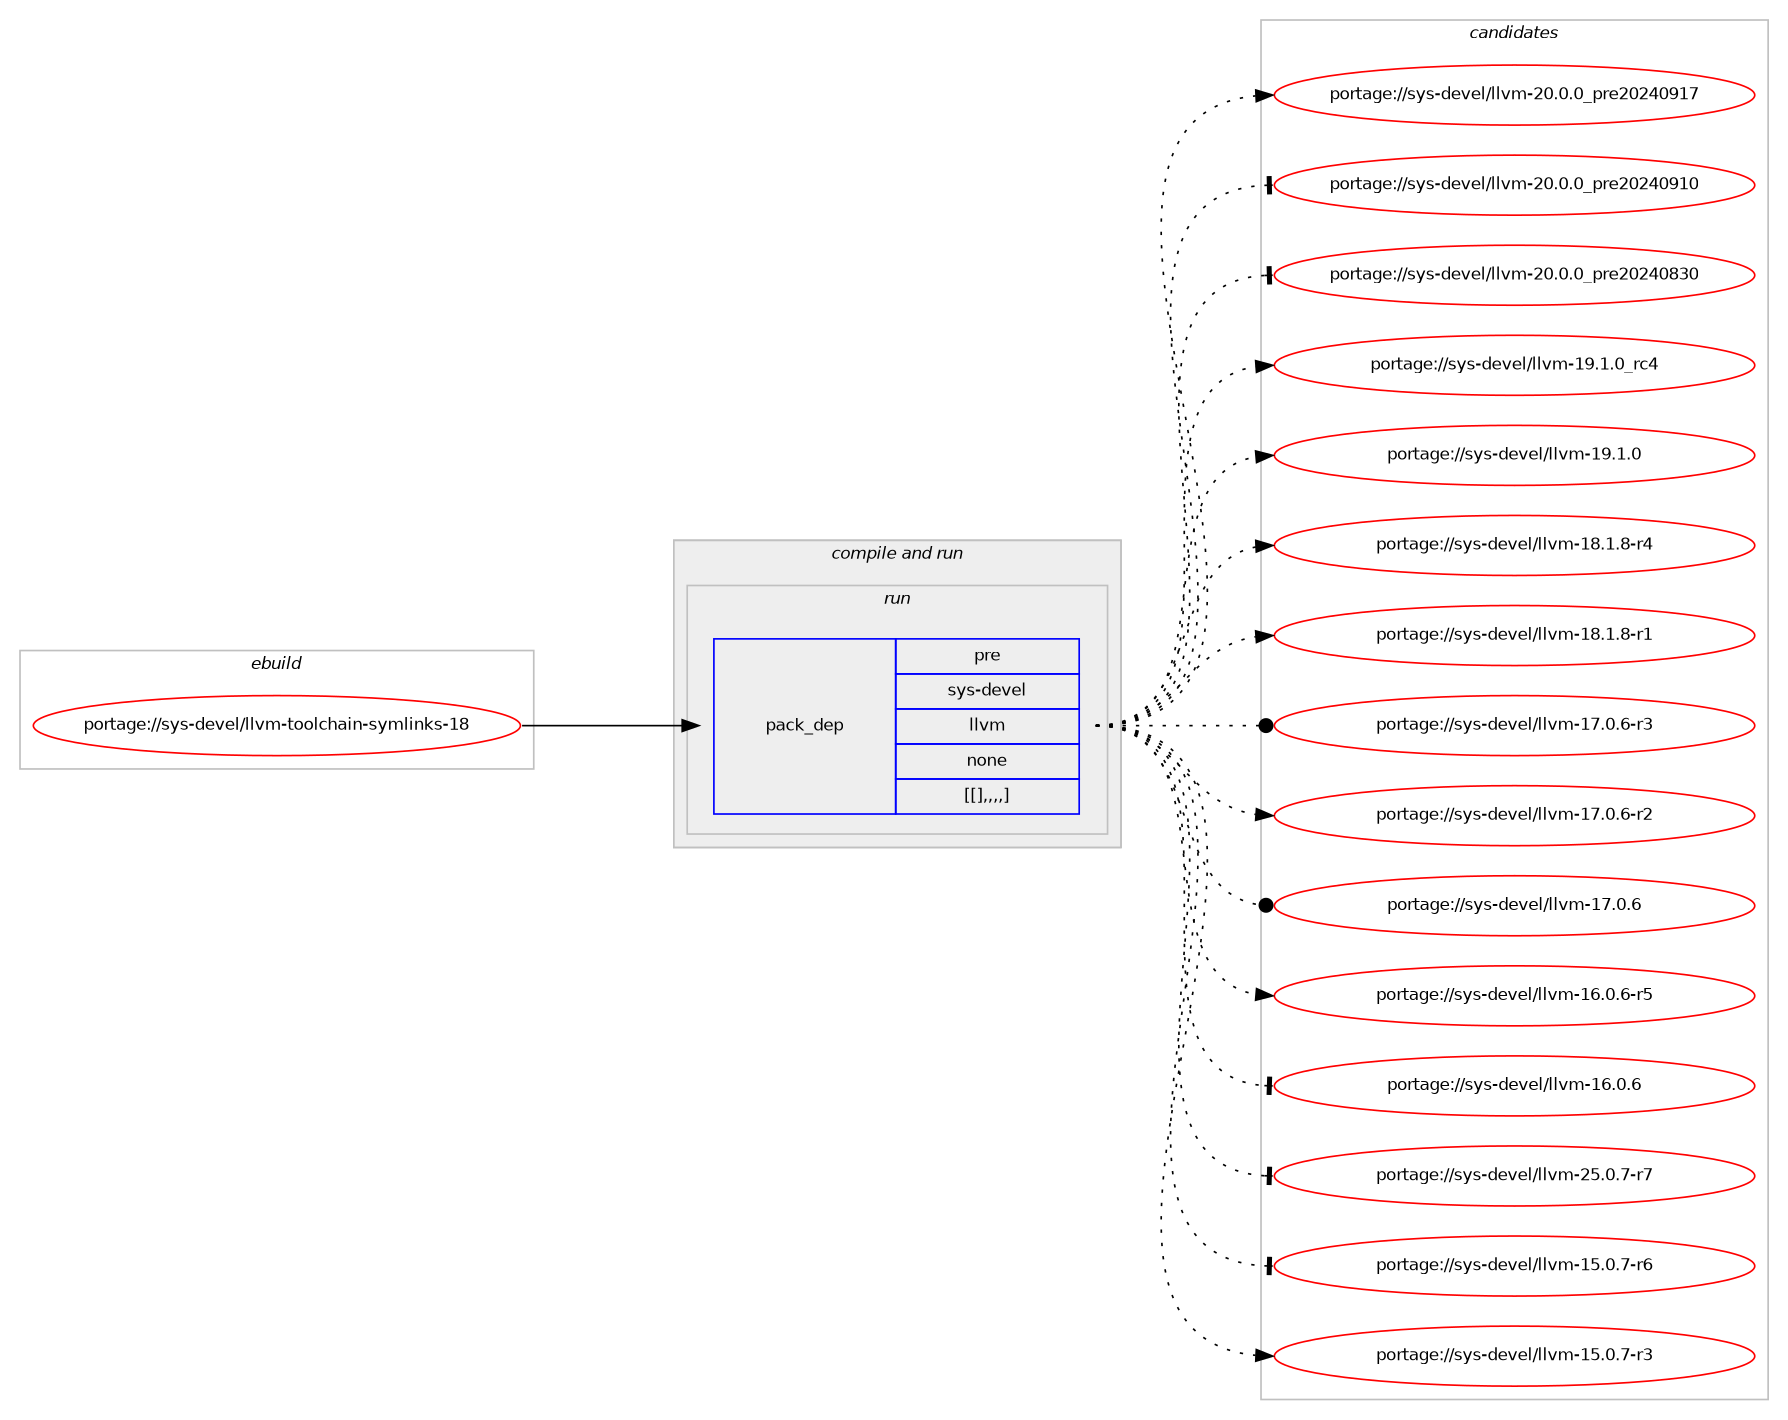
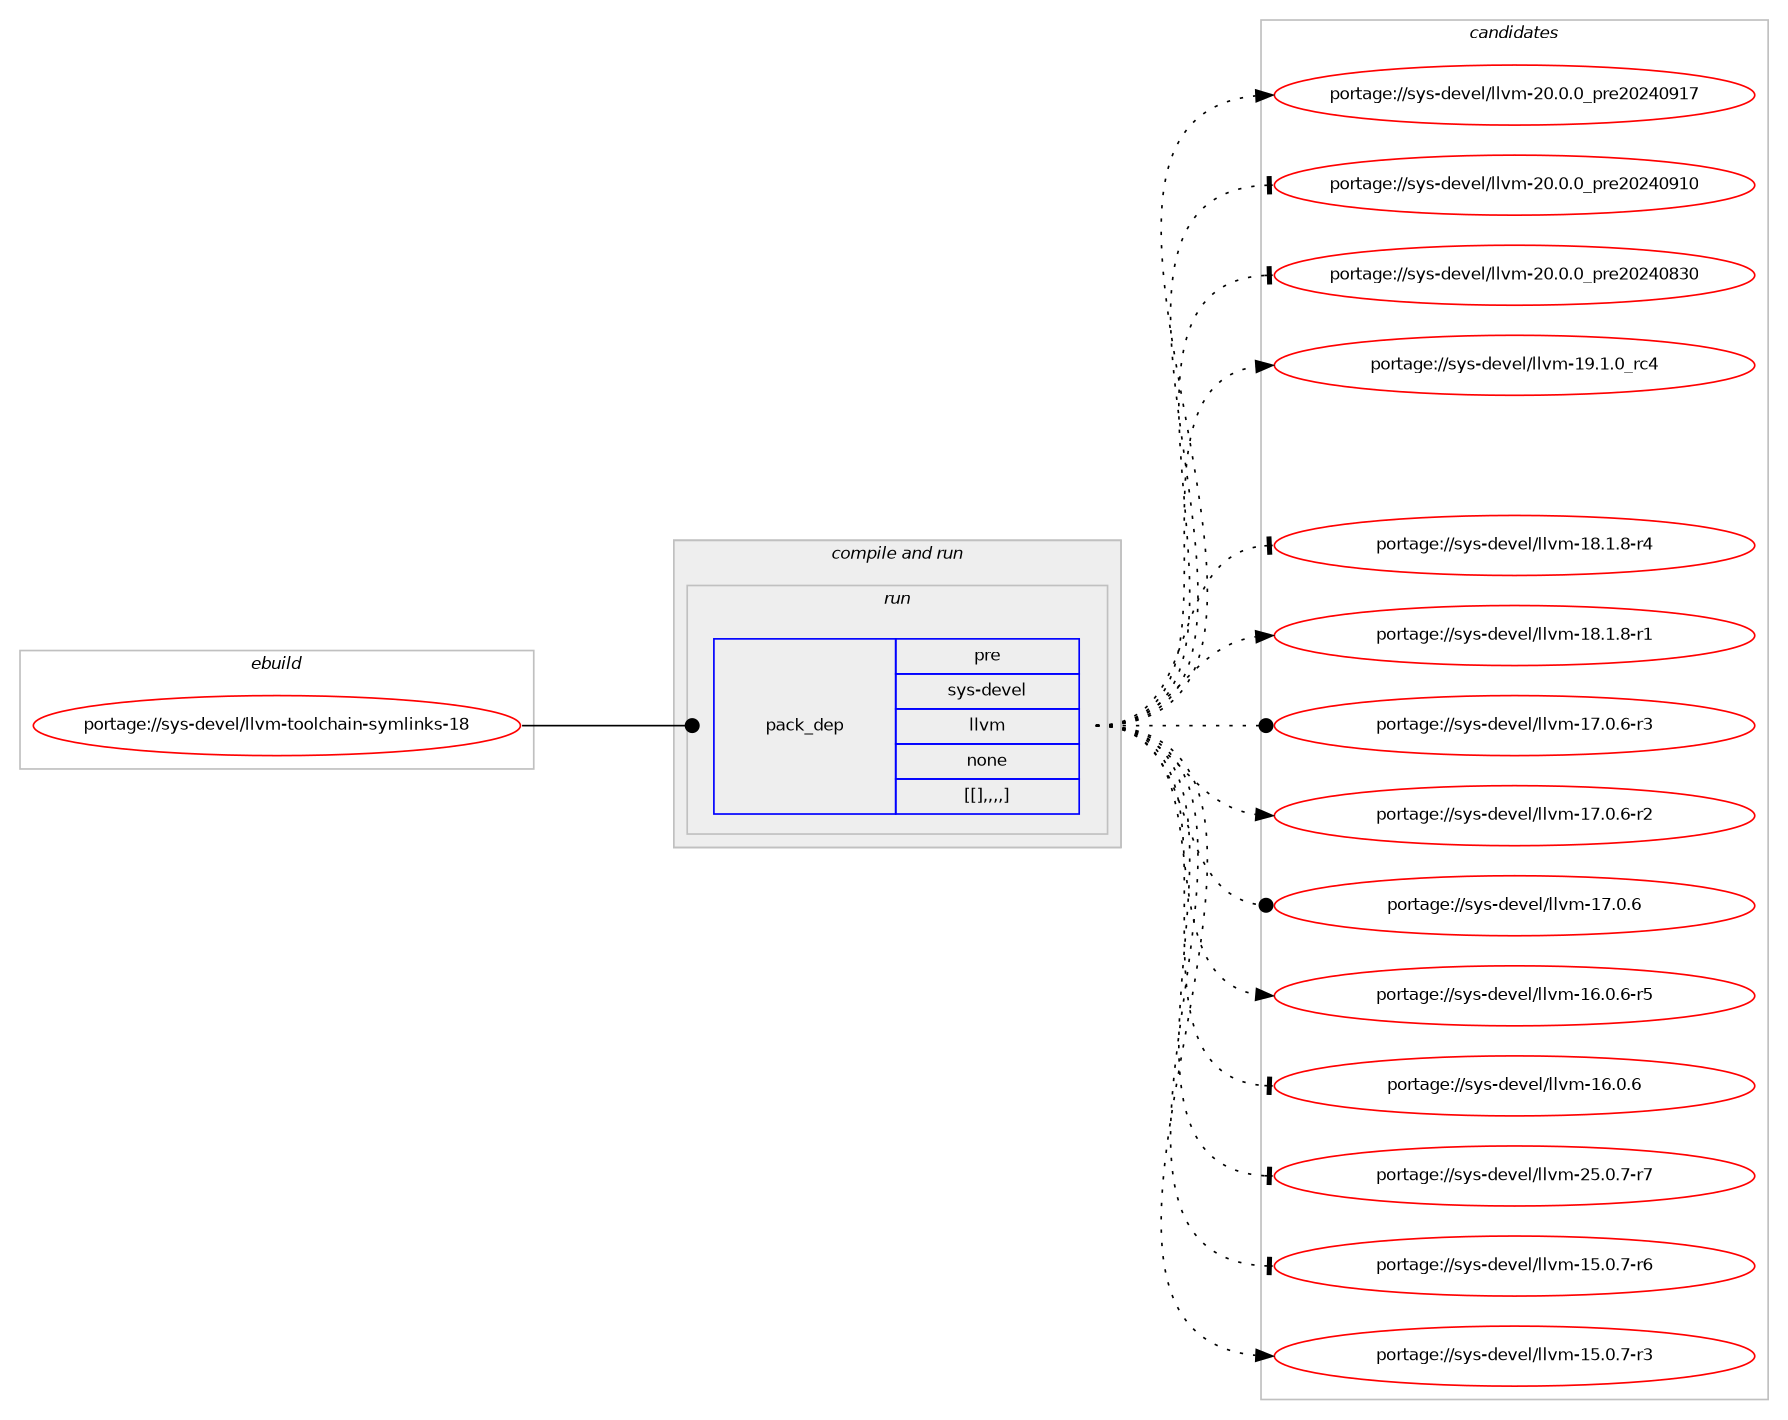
(1515, 455) -> none
(1183, 640) -> (1183, 640)
(604, 726) -> (604, 726)
